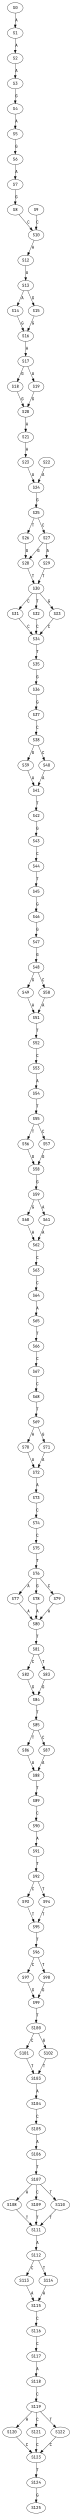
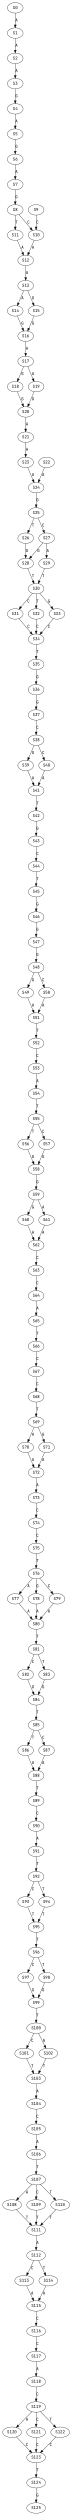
none -> (15, 235)
